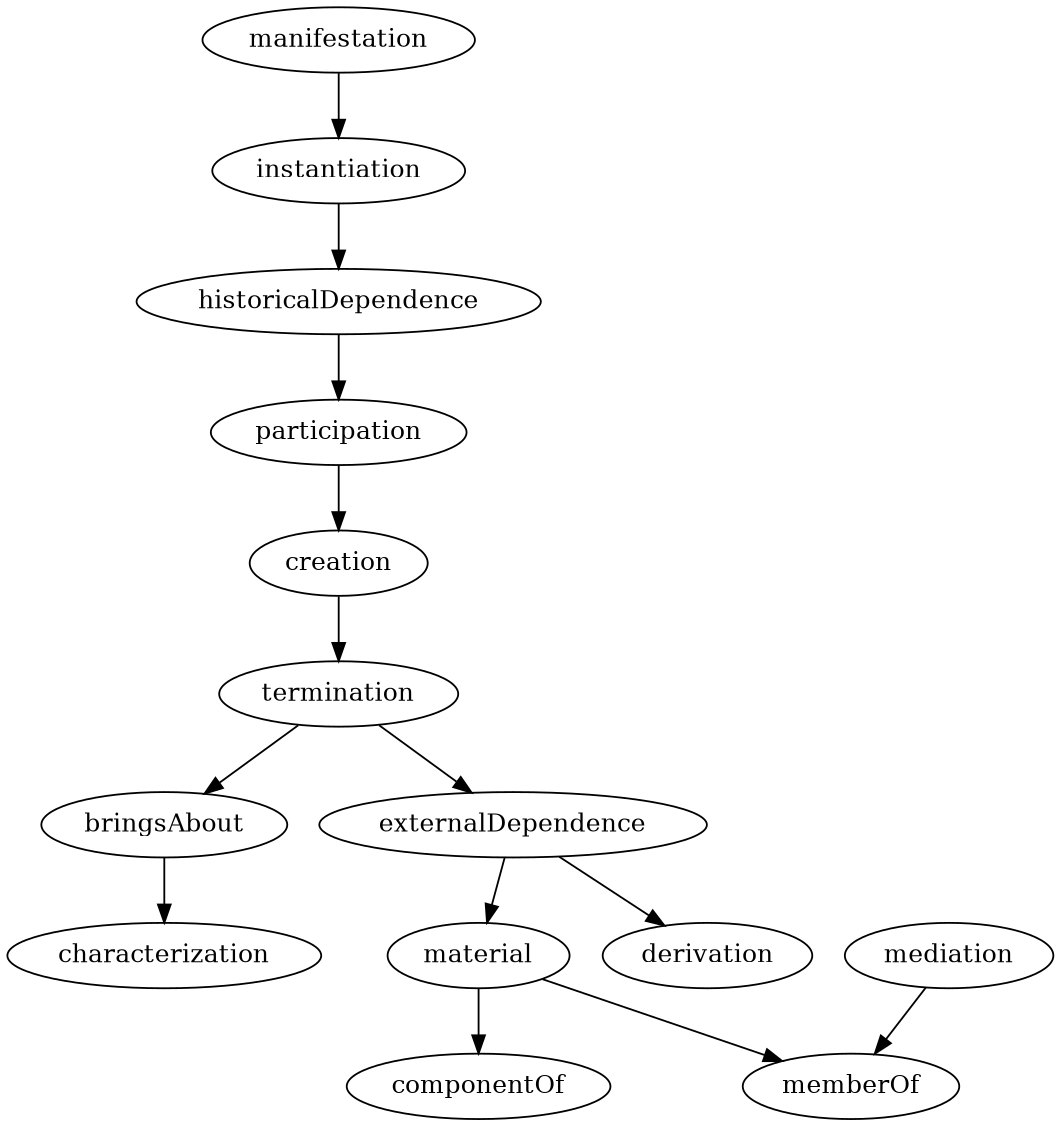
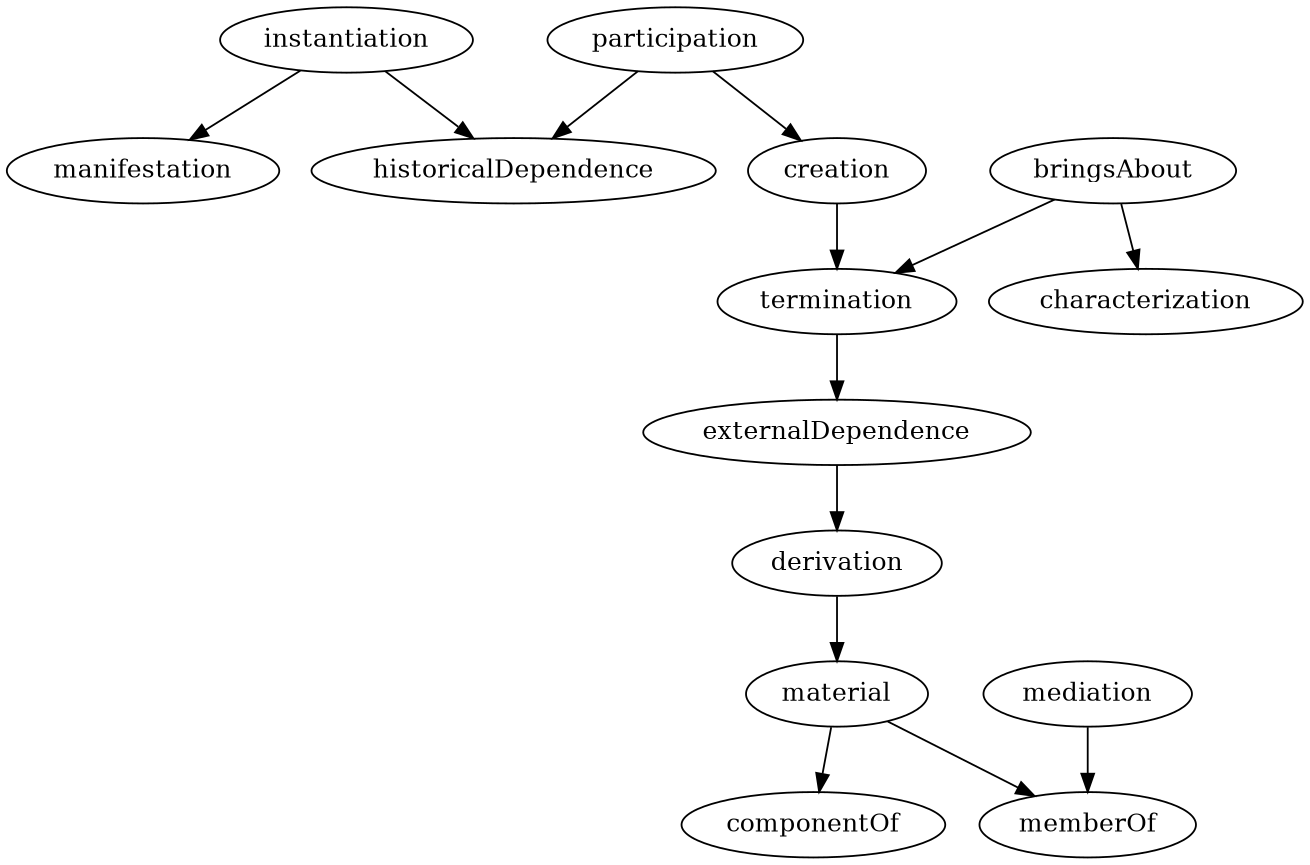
(339, 96) -> (253, 100)
(339, 358) -> (603, 99)
(259, 754) -> (983, 232)
(498, 882) -> (837, 620)
